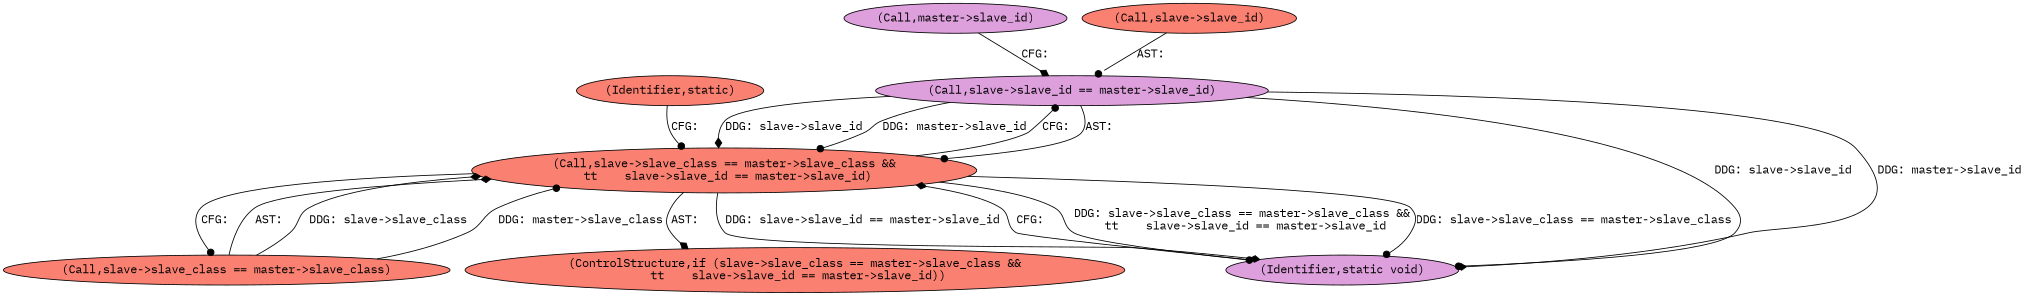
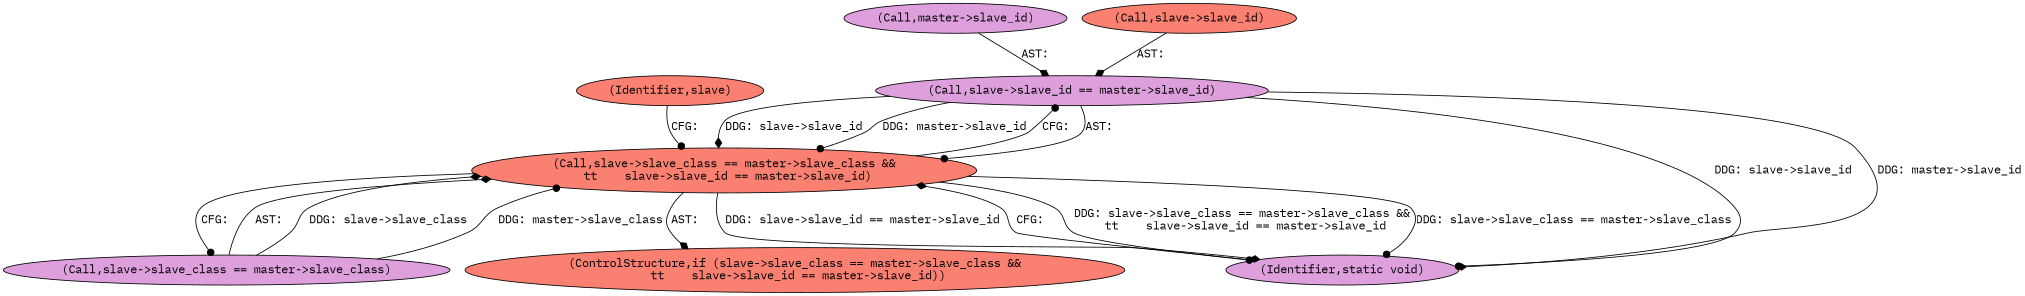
(1135, 52) -> (1135, 52)
(1039, 54) -> (1039, 54)
(670, 91) -> (670, 91)
(227, 270) -> (227, 270)
